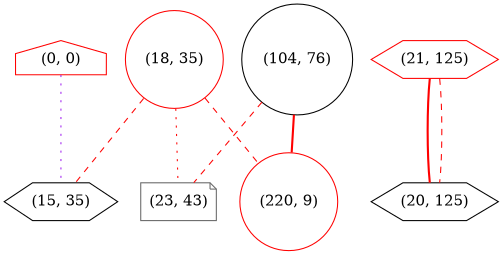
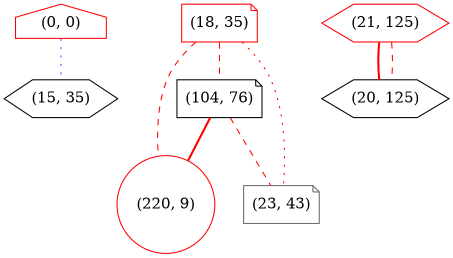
(174, 59) -> (219, 23)
(297, 59) -> (219, 99)
(110, 141) -> (219, 61)
